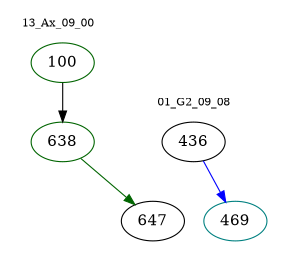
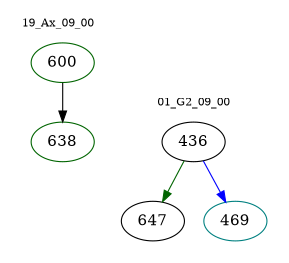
(58, 24) -> (58, 24)
(63, 63) -> (63, 63)
(194, 103) -> (194, 103)
(104, 178) -> (176, 176)
